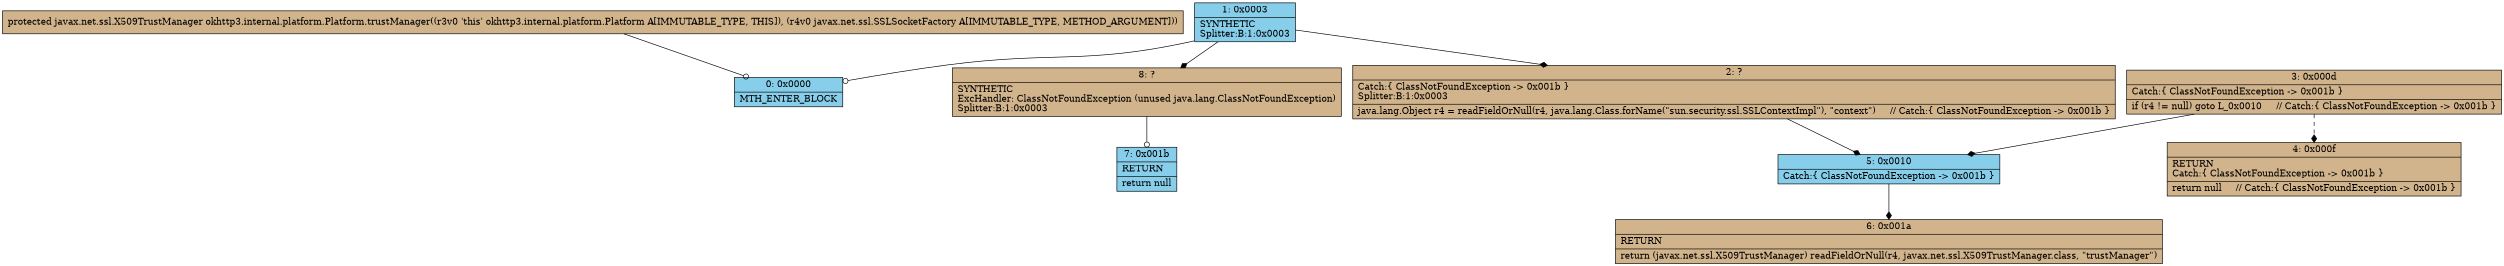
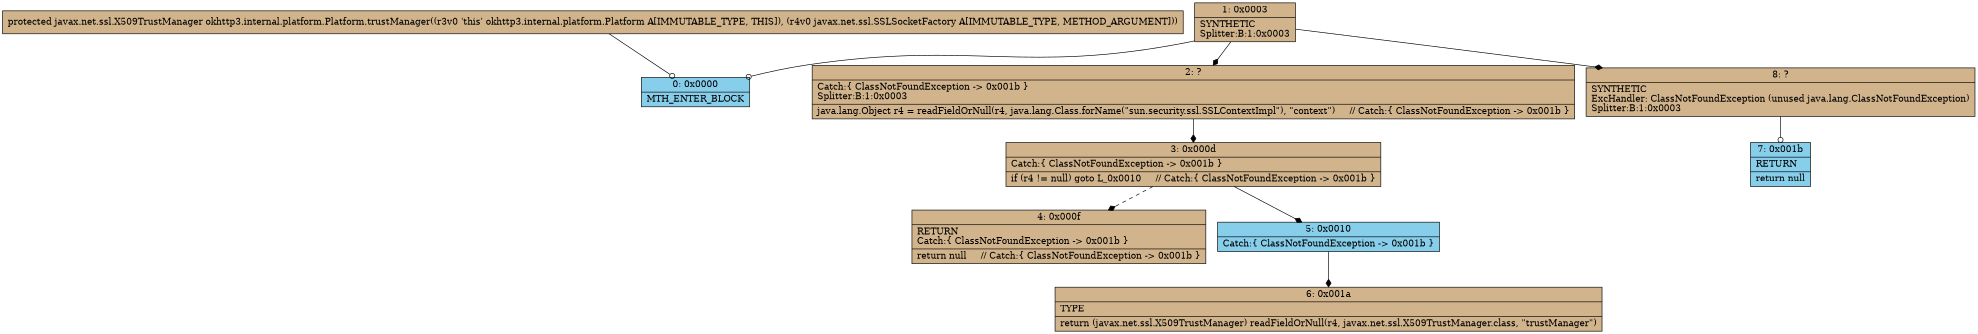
(1245, 22) -> (1245, 22)
(1820, 135) -> (1193, 127)
(1641, 241) -> (1073, 309)
